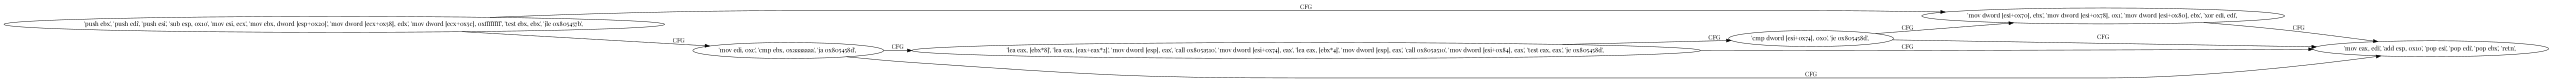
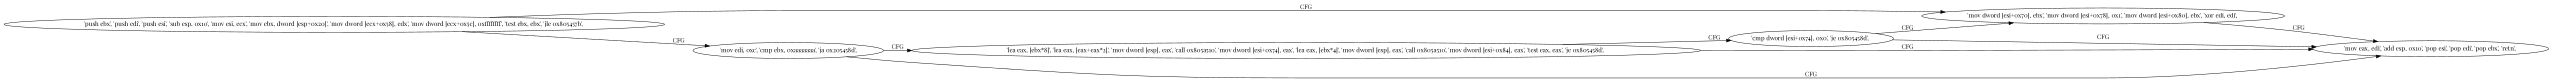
(788, 51) -> (788, 51)
